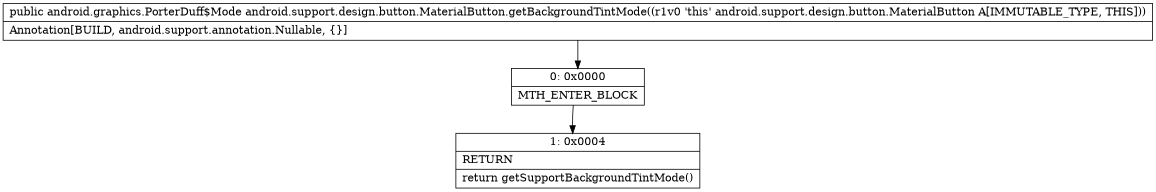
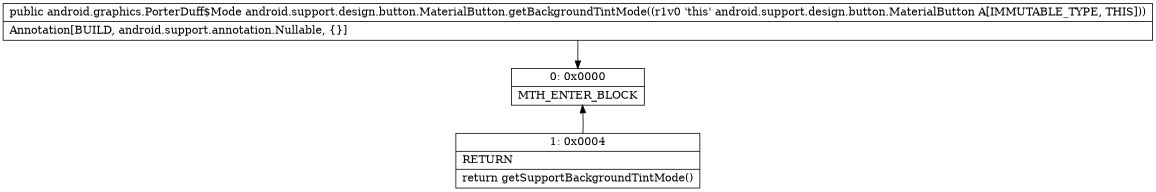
(573, 115) -> (583, 123)
